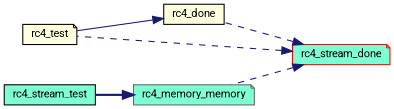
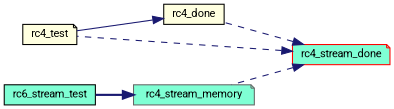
(50, 95) -> (50, 95)
(194, 95) -> (194, 95)
